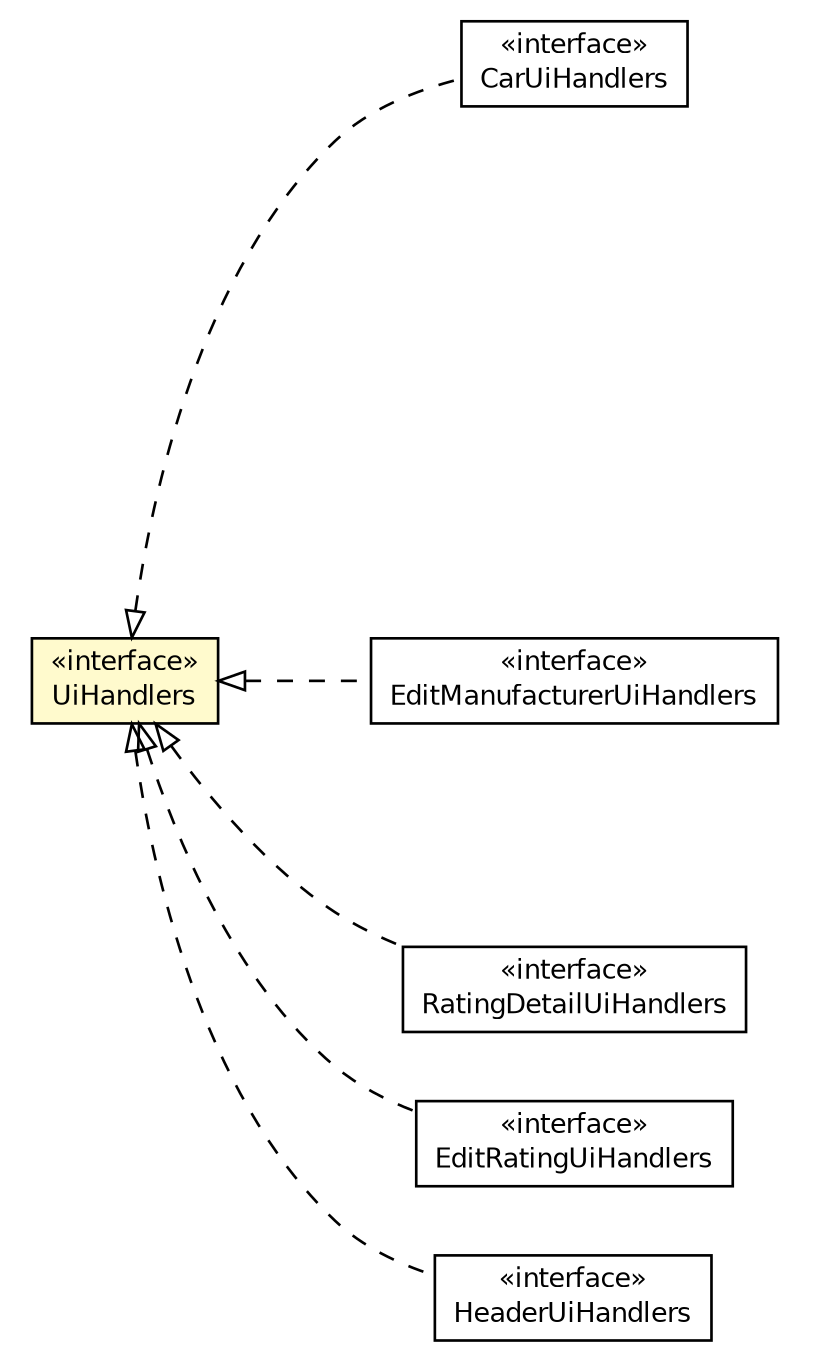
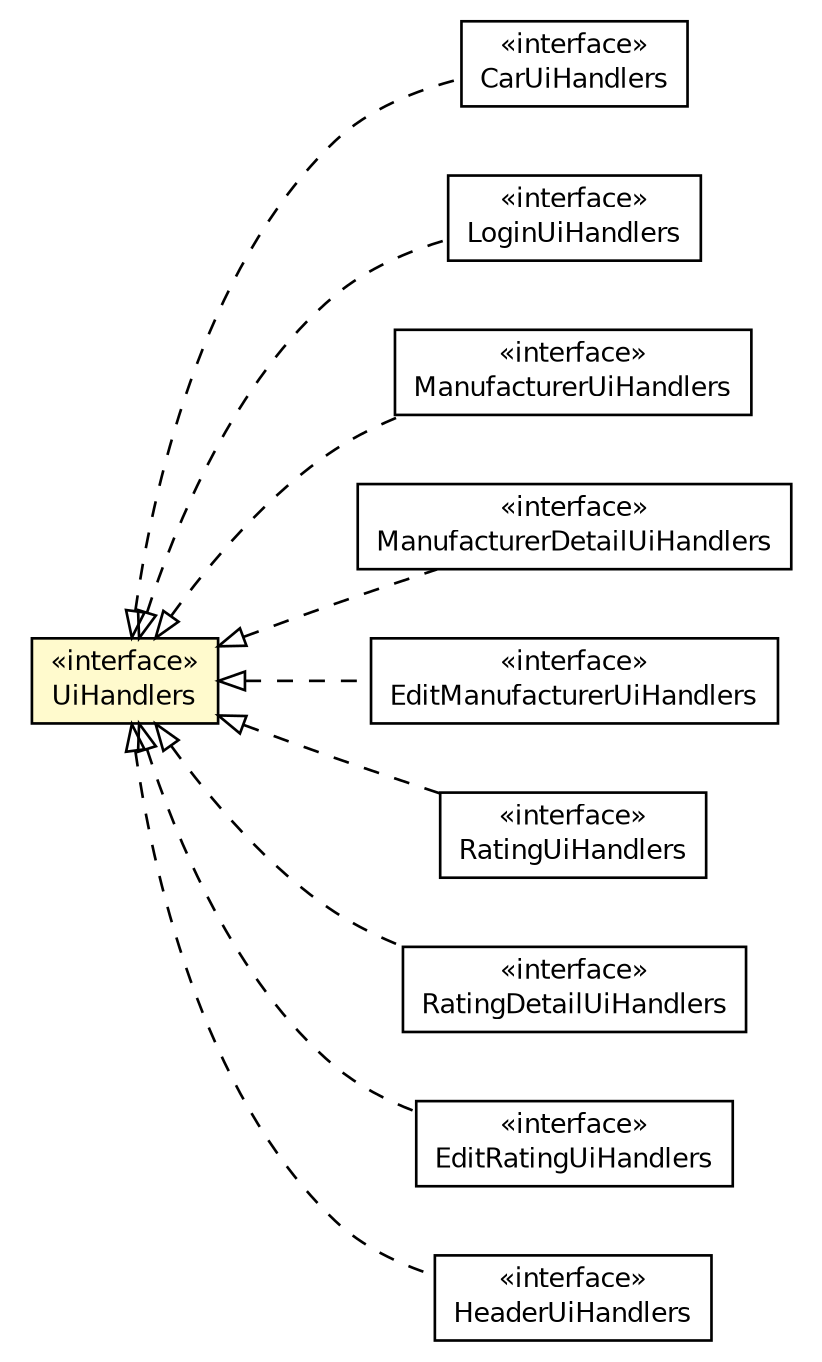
none -> (573, 218)
none -> (573, 372)
none -> (573, 527)
none -> (573, 835)
